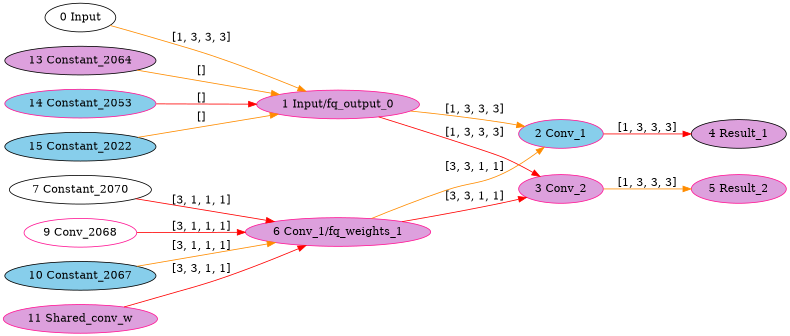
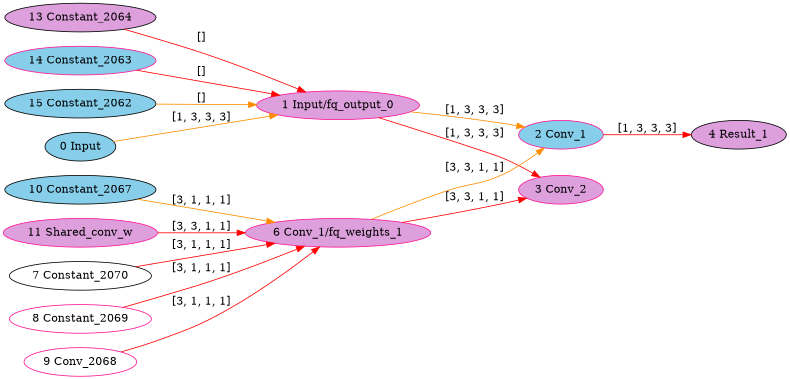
(80, 18) -> (80, 147)
(204, 82) -> (212, 56)
(80, 104) -> (80, 61)
(80, 147) -> (80, 104)
(739, 189) -> none
none -> (80, 319)
